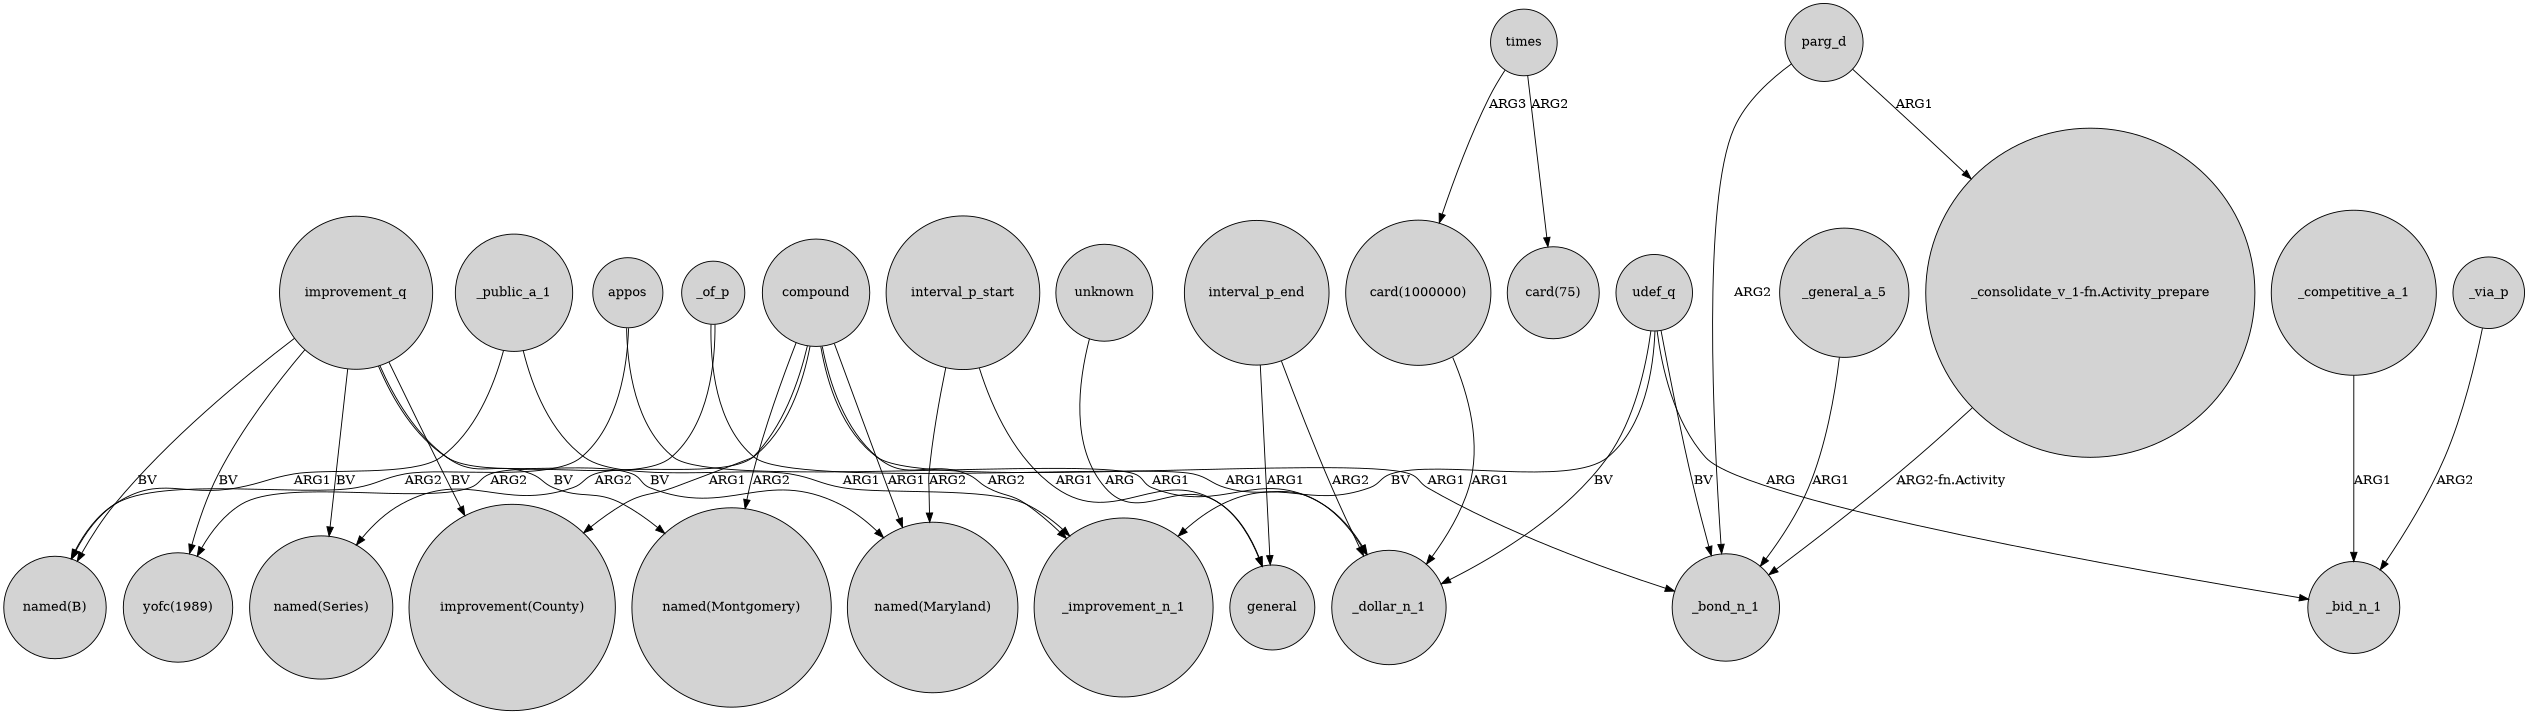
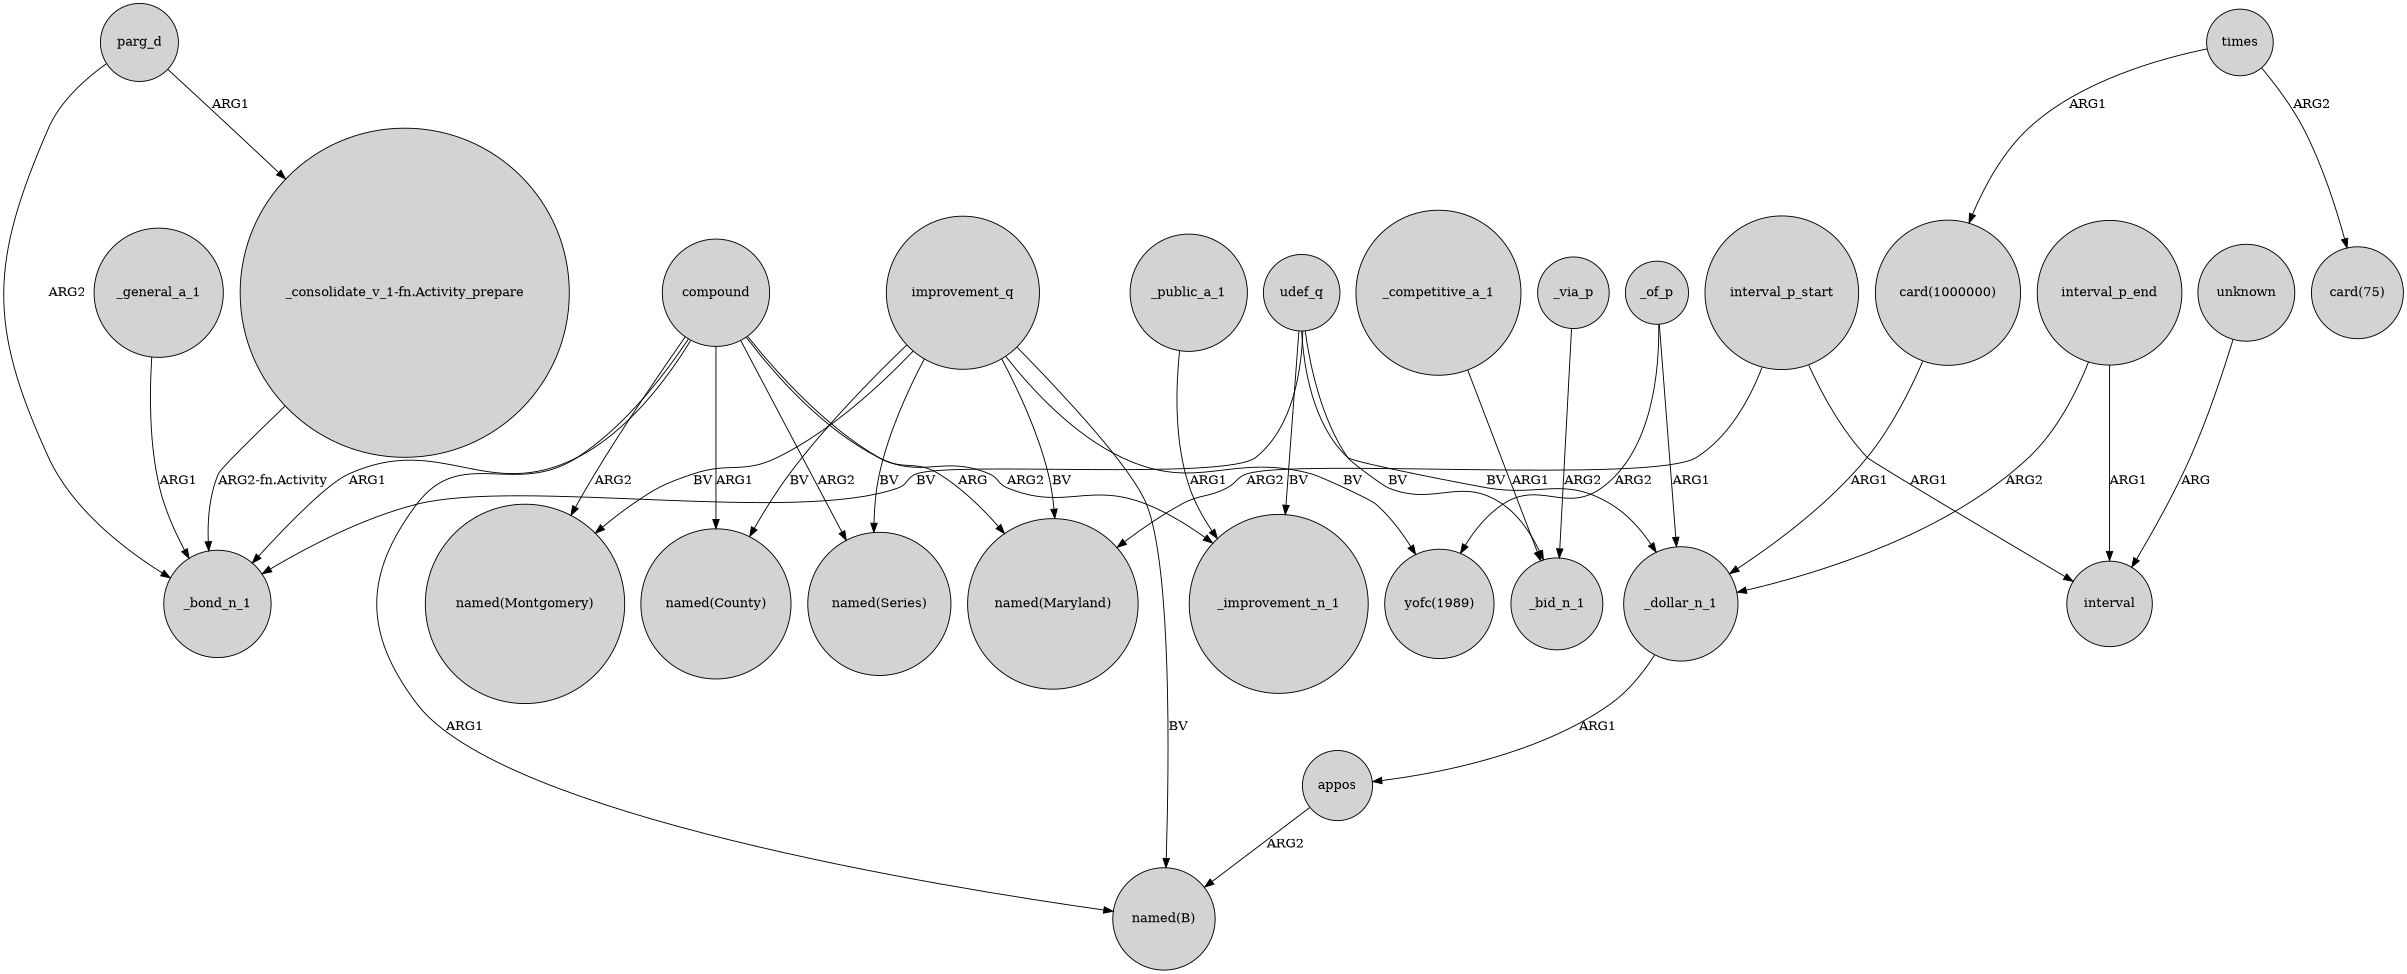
(1508, 105) -> (2088, 105)
(1844, 293) -> (159, 293)
(309, 472) -> (485, 754)
(906, 481) -> (973, 481)
(1781, 481) -> (1398, 481)
(1149, 486) -> (1532, 744)
(512, 607) -> (716, 604)
(1272, 607) -> (2110, 604)
